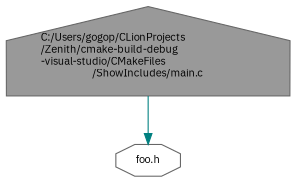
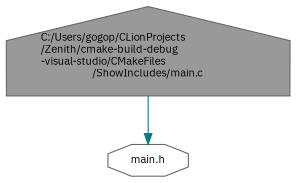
(148, 160) -> (148, 160)
